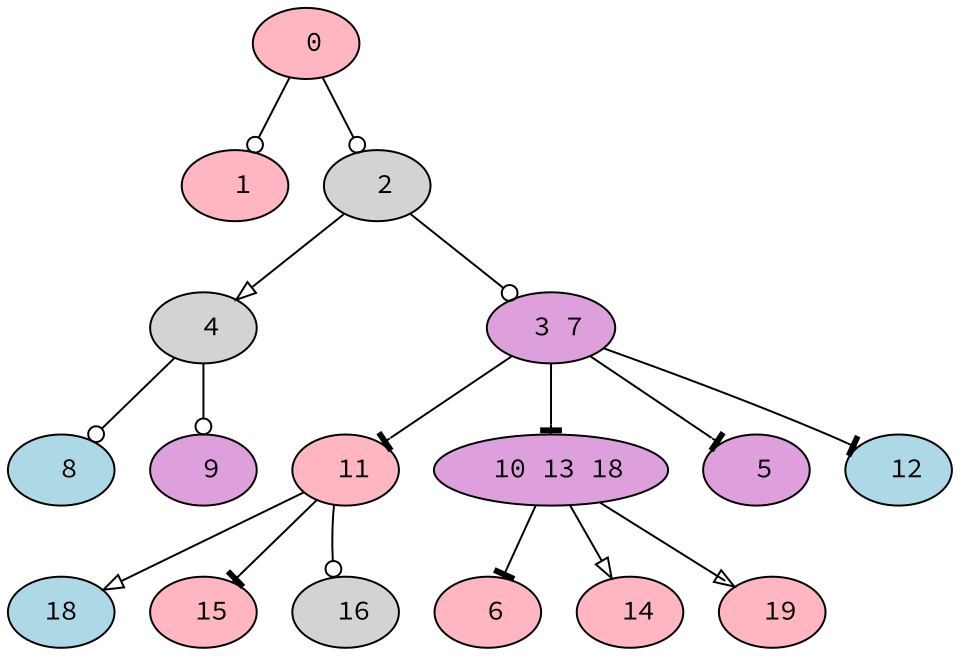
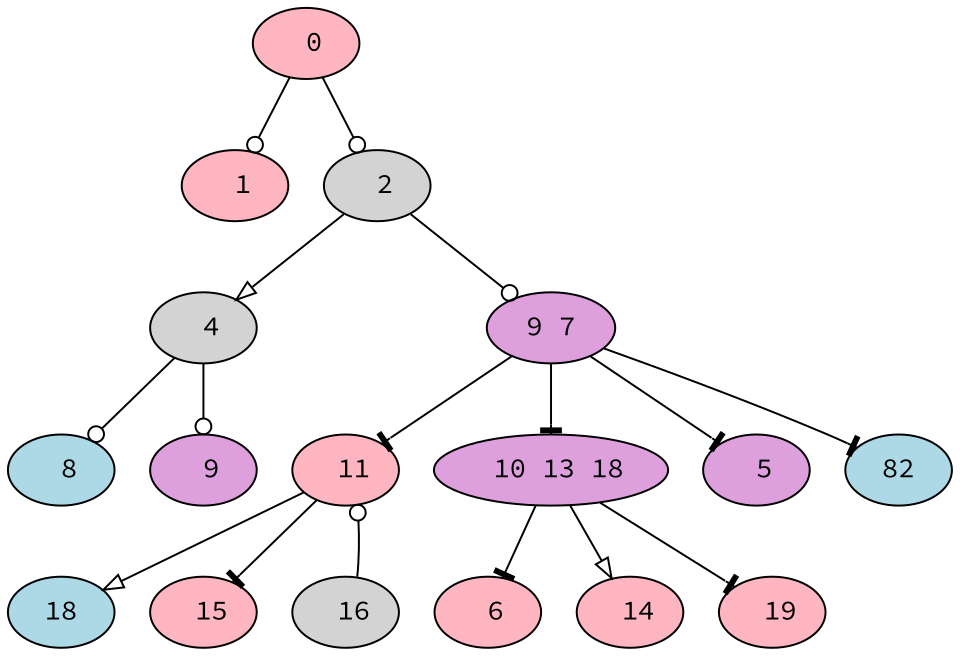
(551, 328) -> (551, 328)
(899, 470) -> (899, 470)
(332, 533) -> (359, 549)
(663, 542) -> (663, 542)
